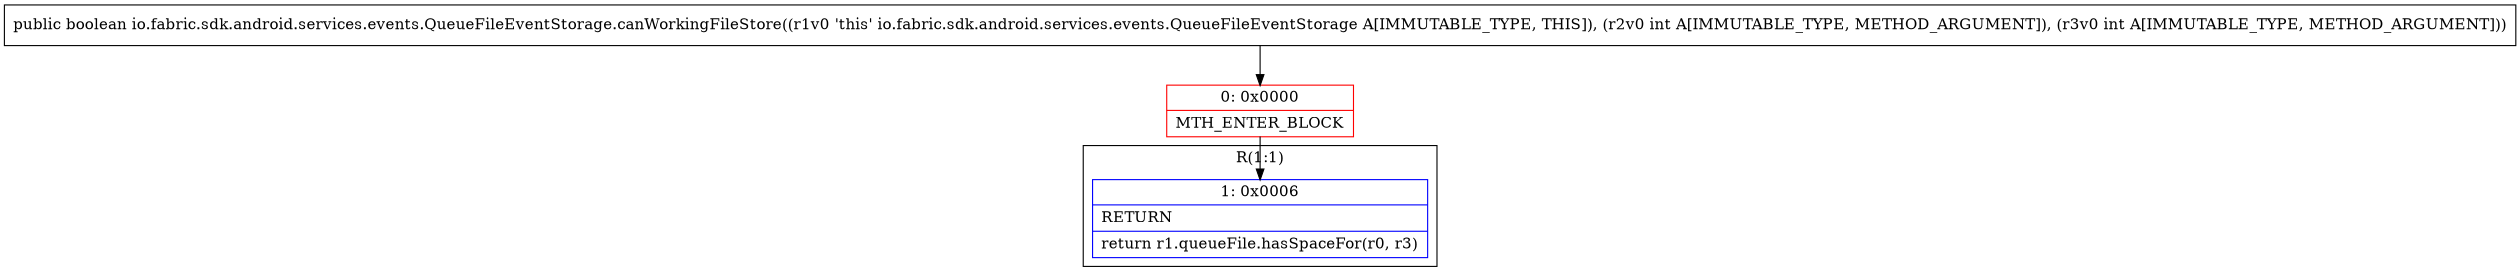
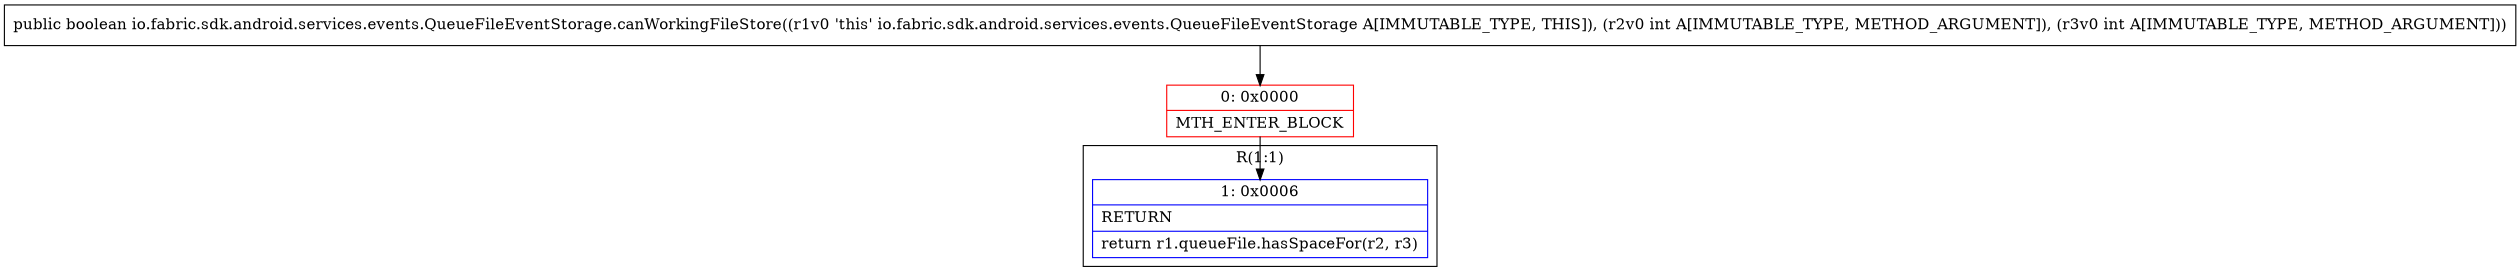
(1260, 244) -> (1260, 244)
